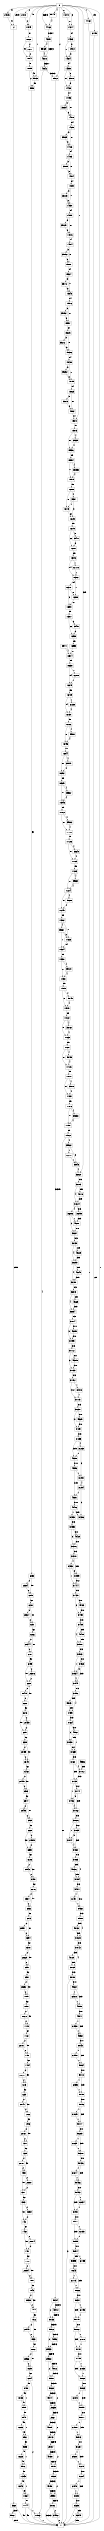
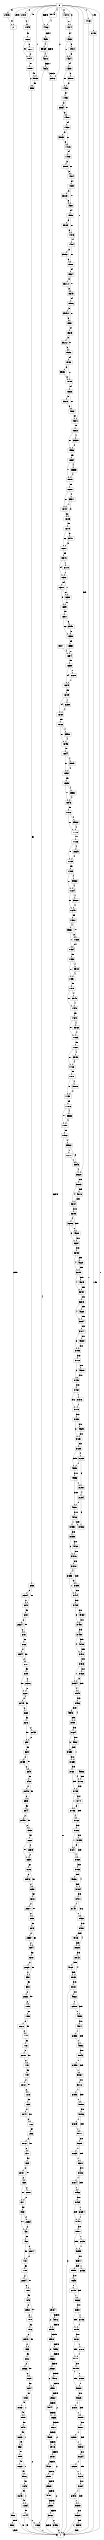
(64, 10) -> (64, 10)
(74, 1209) -> (72, 1218)
(74, 2369) -> (73, 2380)
